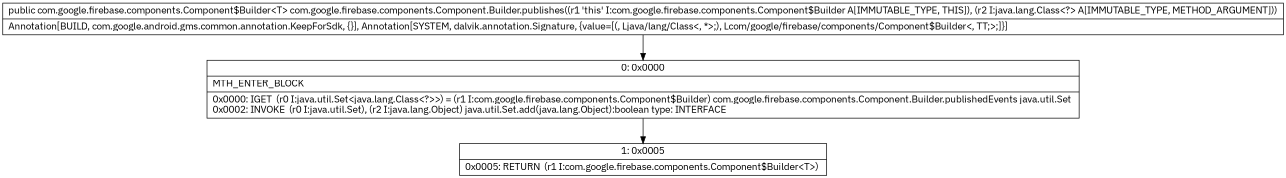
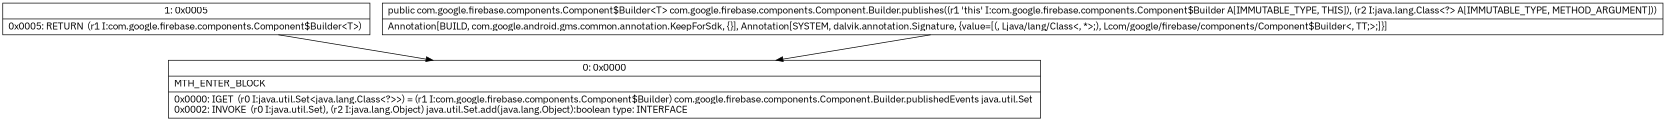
(643, 127) -> (352, 47)
